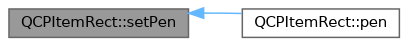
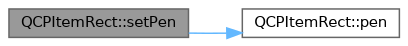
(223, 13) -> (208, 33)
